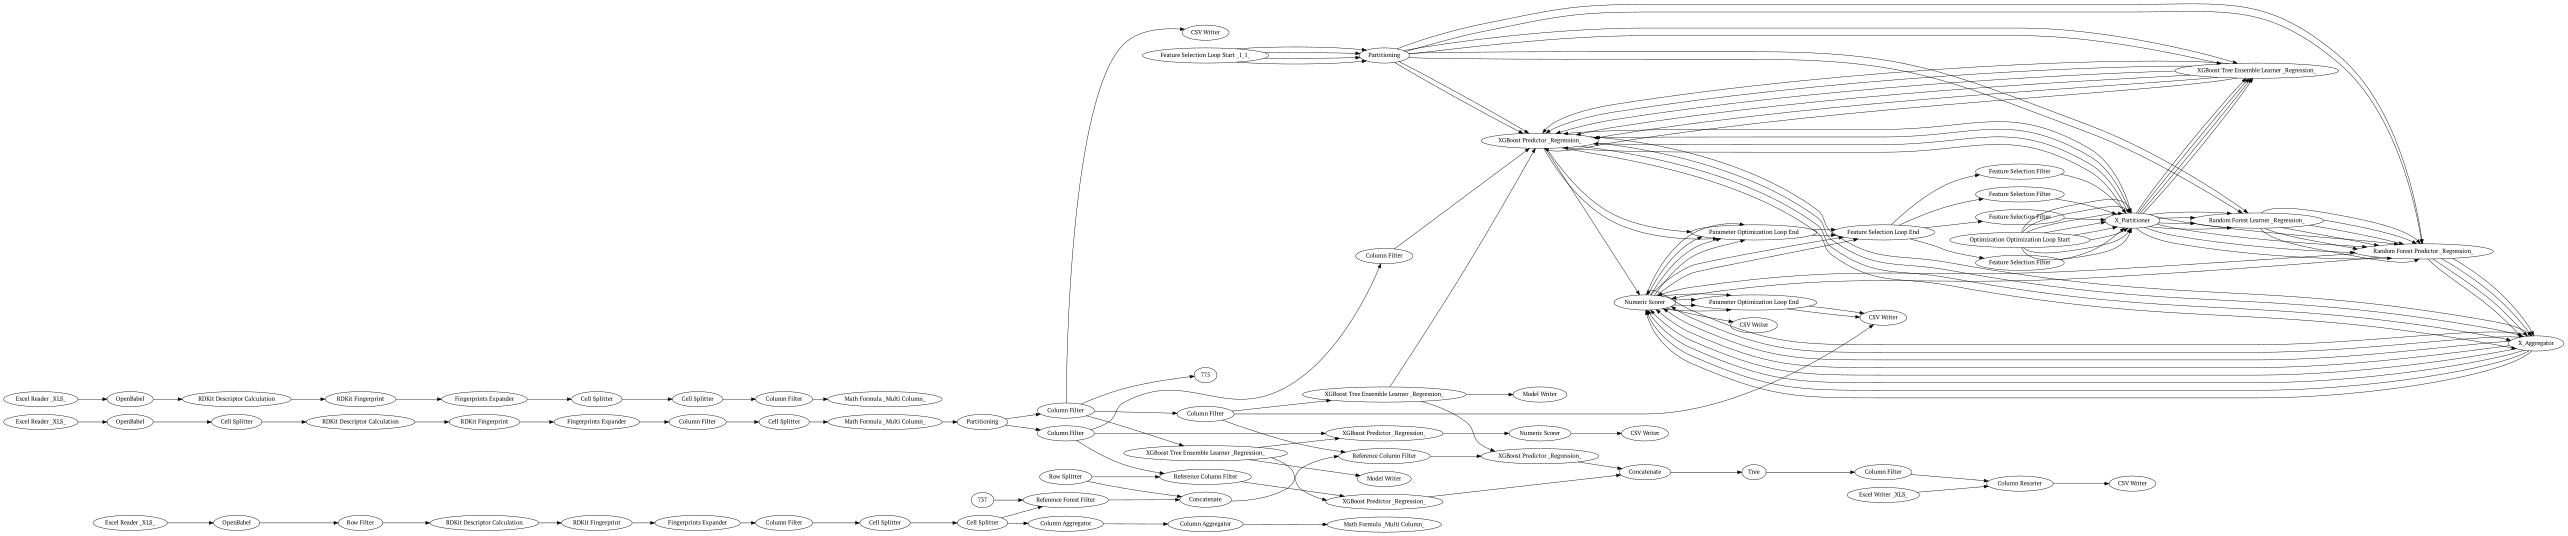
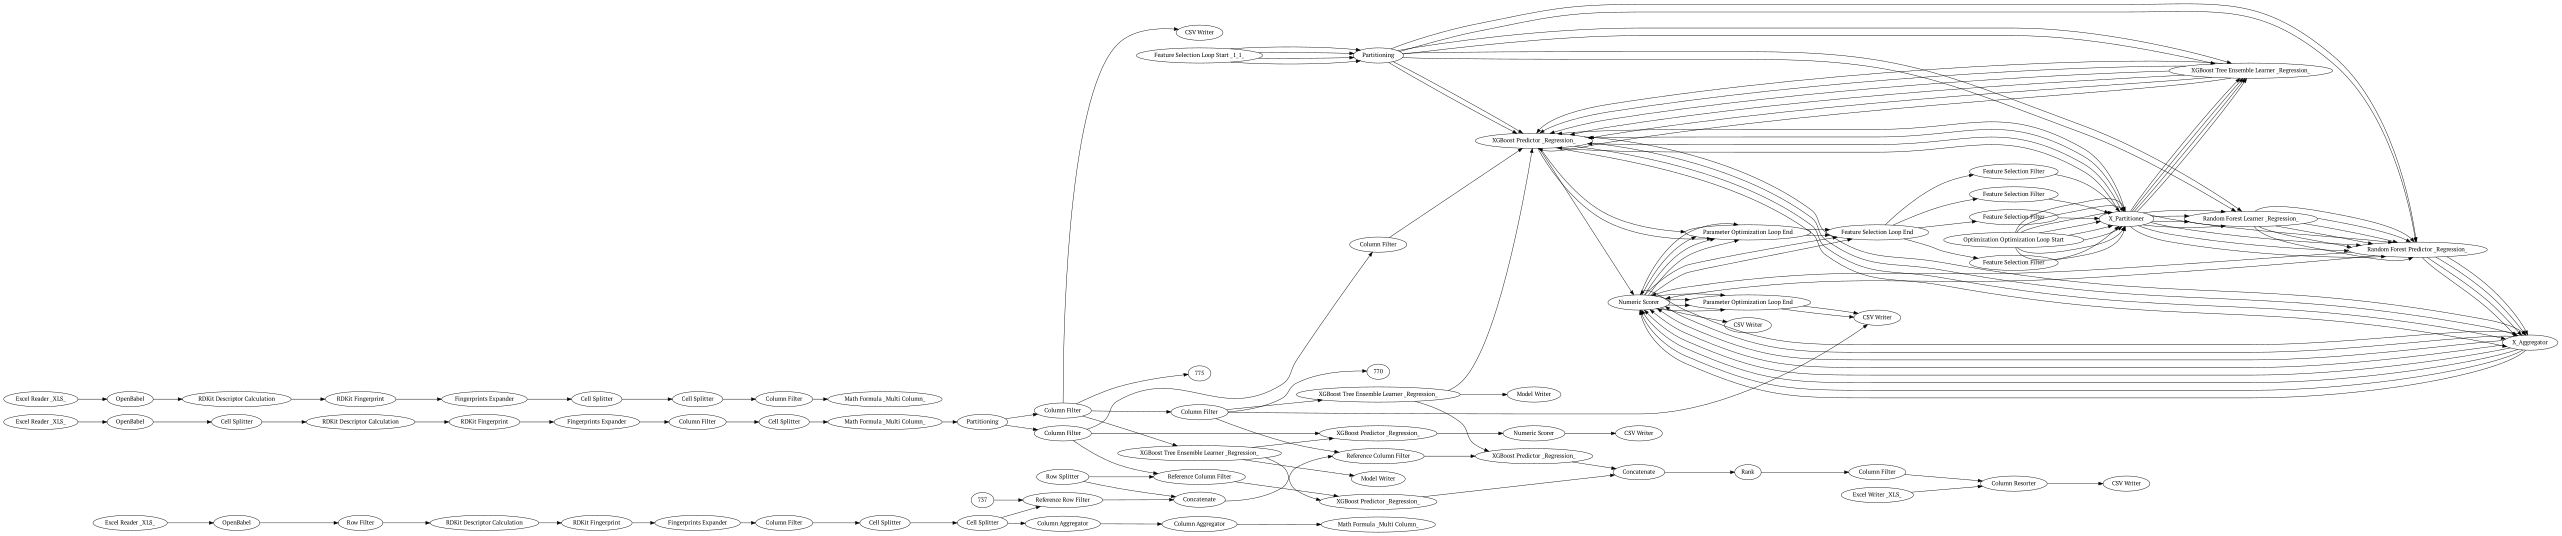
none -> (1378, 372)
(1754, 472) -> (1748, 472)
(1066, 500) -> (1063, 500)
